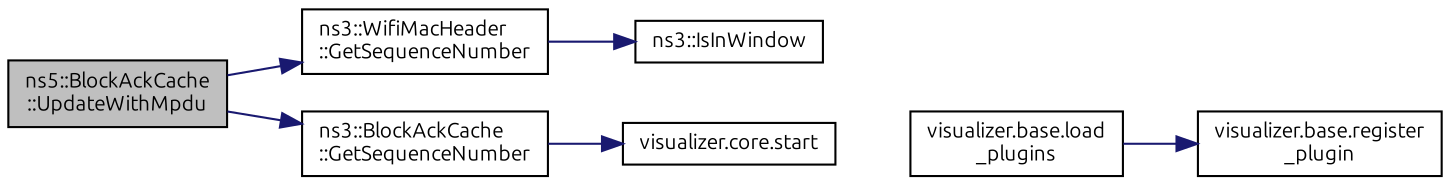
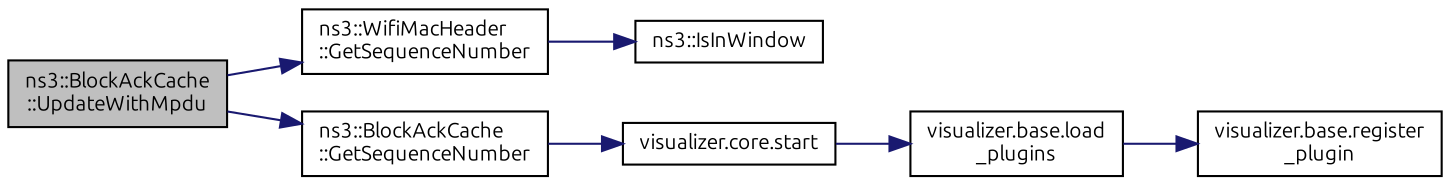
(118, 94) -> (118, 94)
none -> (862, 144)
